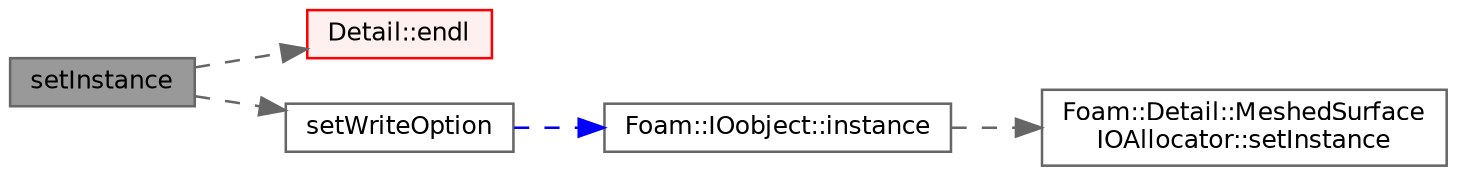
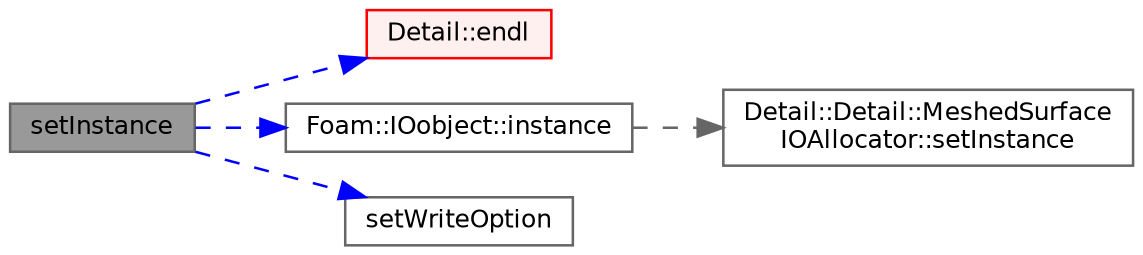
(238, 60) -> (268, 84)
(227, 101) -> (268, 171)
(546, 128) -> (228, 128)
(1244, 128) -> (928, 128)
